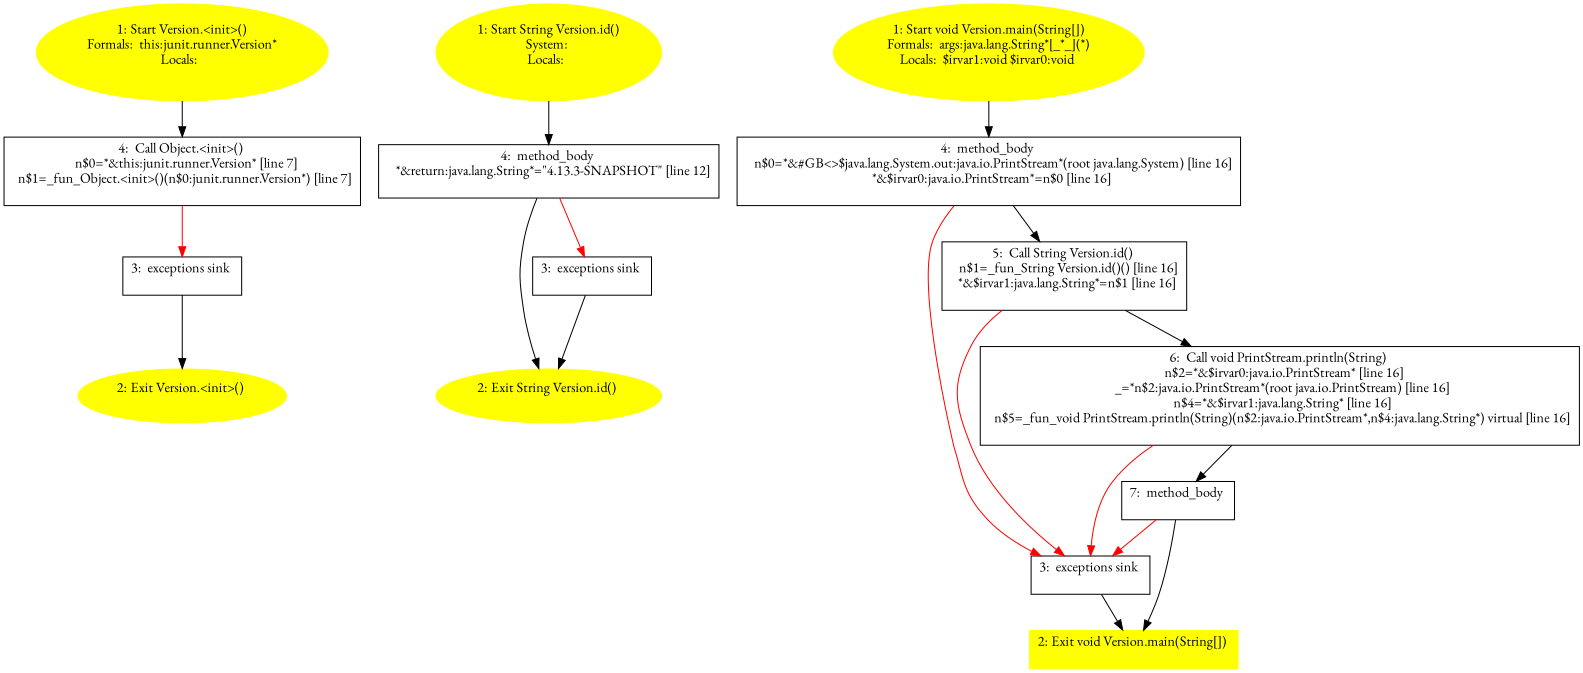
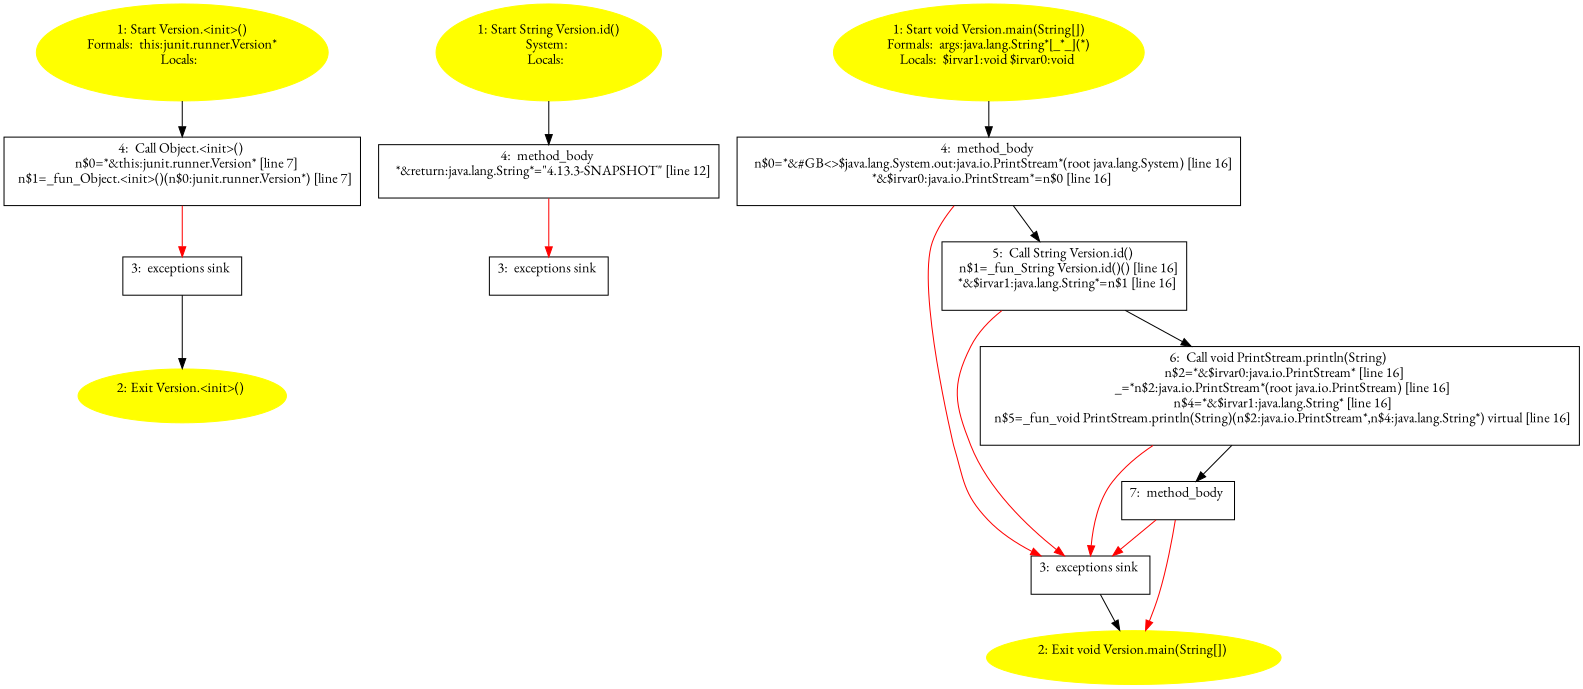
(549, 396) -> none
(1165, 572) -> (1165, 571)
(1134, 650) -> (1134, 658)
